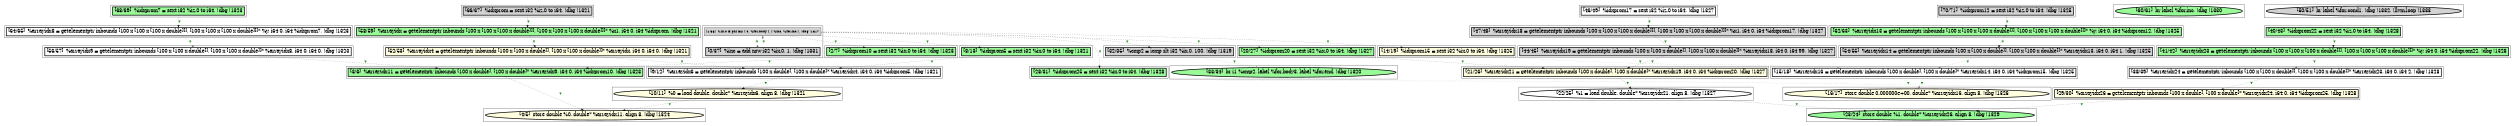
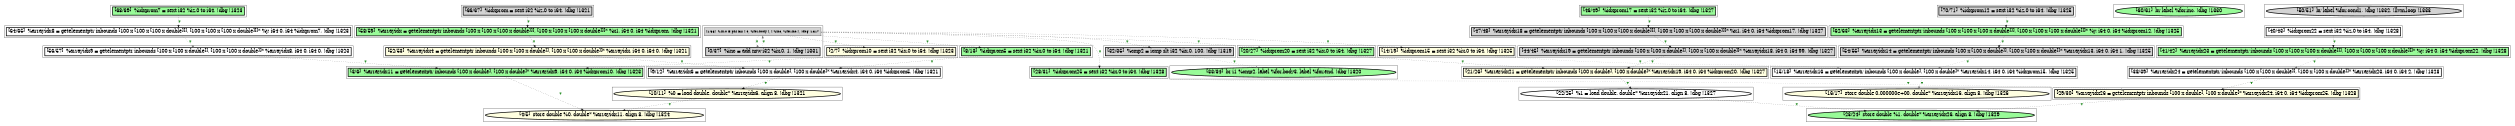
(1648, 11) -> (1648, 11)
(2333, 32) -> (2333, 32)
(891, 52) -> (891, 52)
